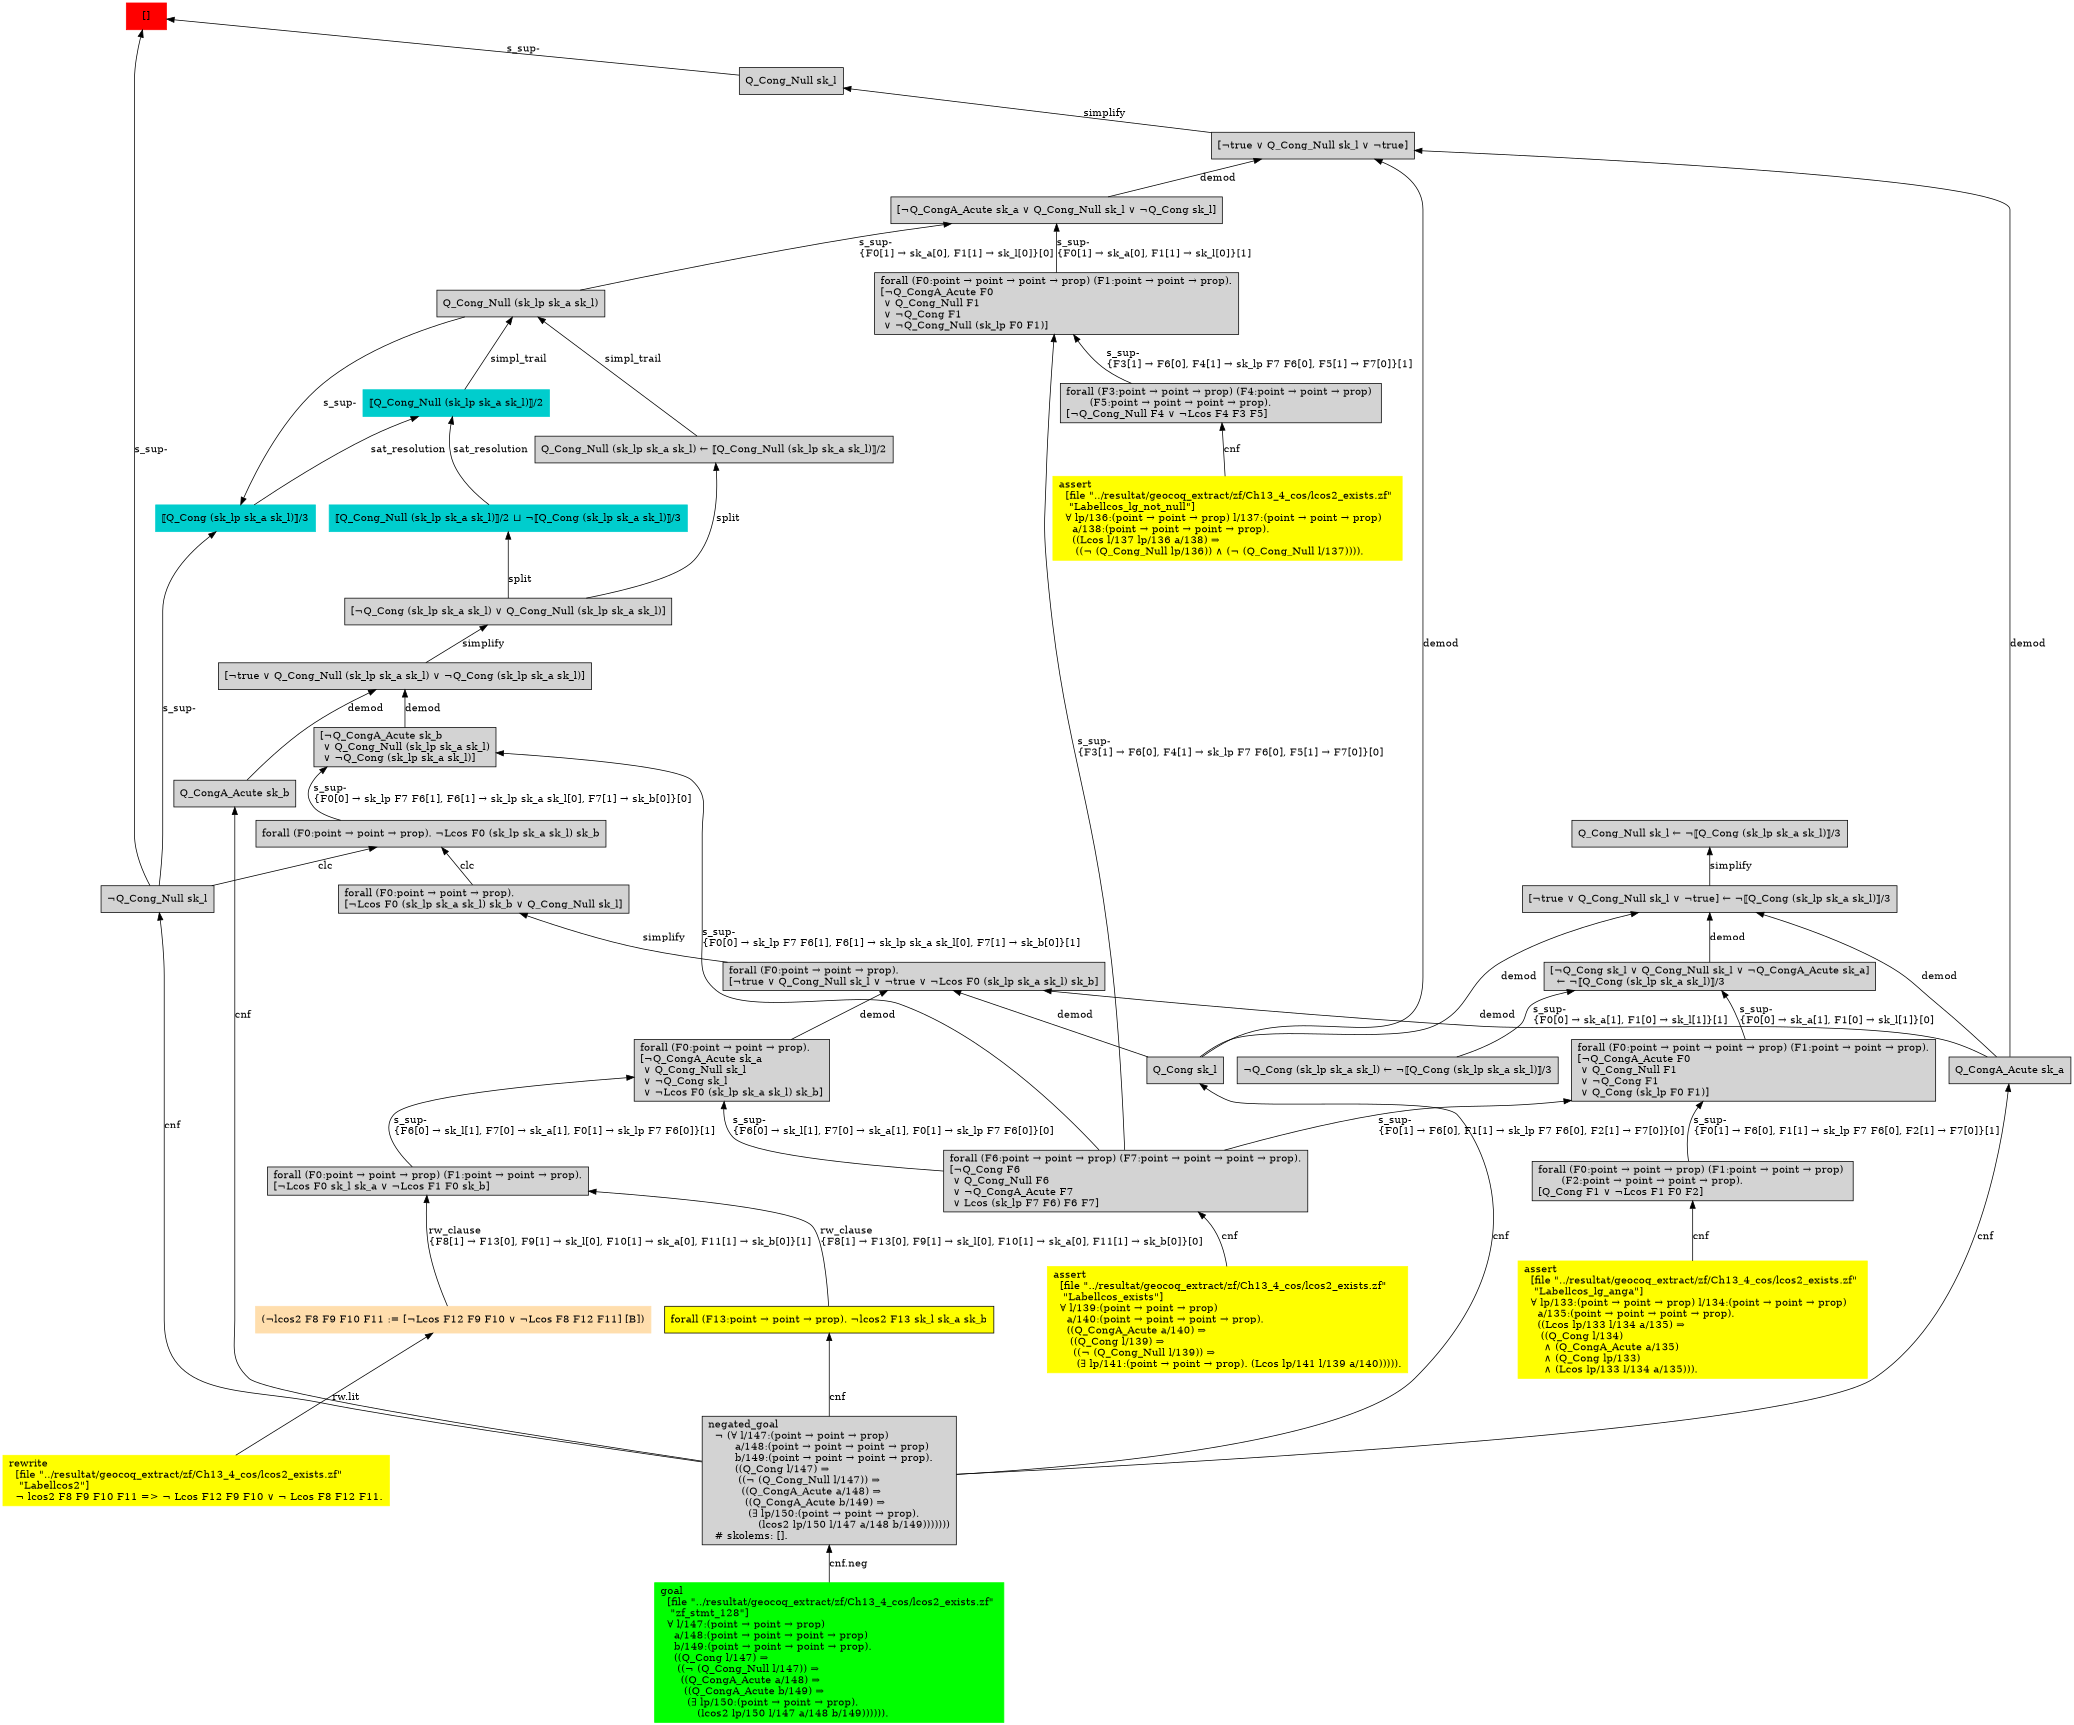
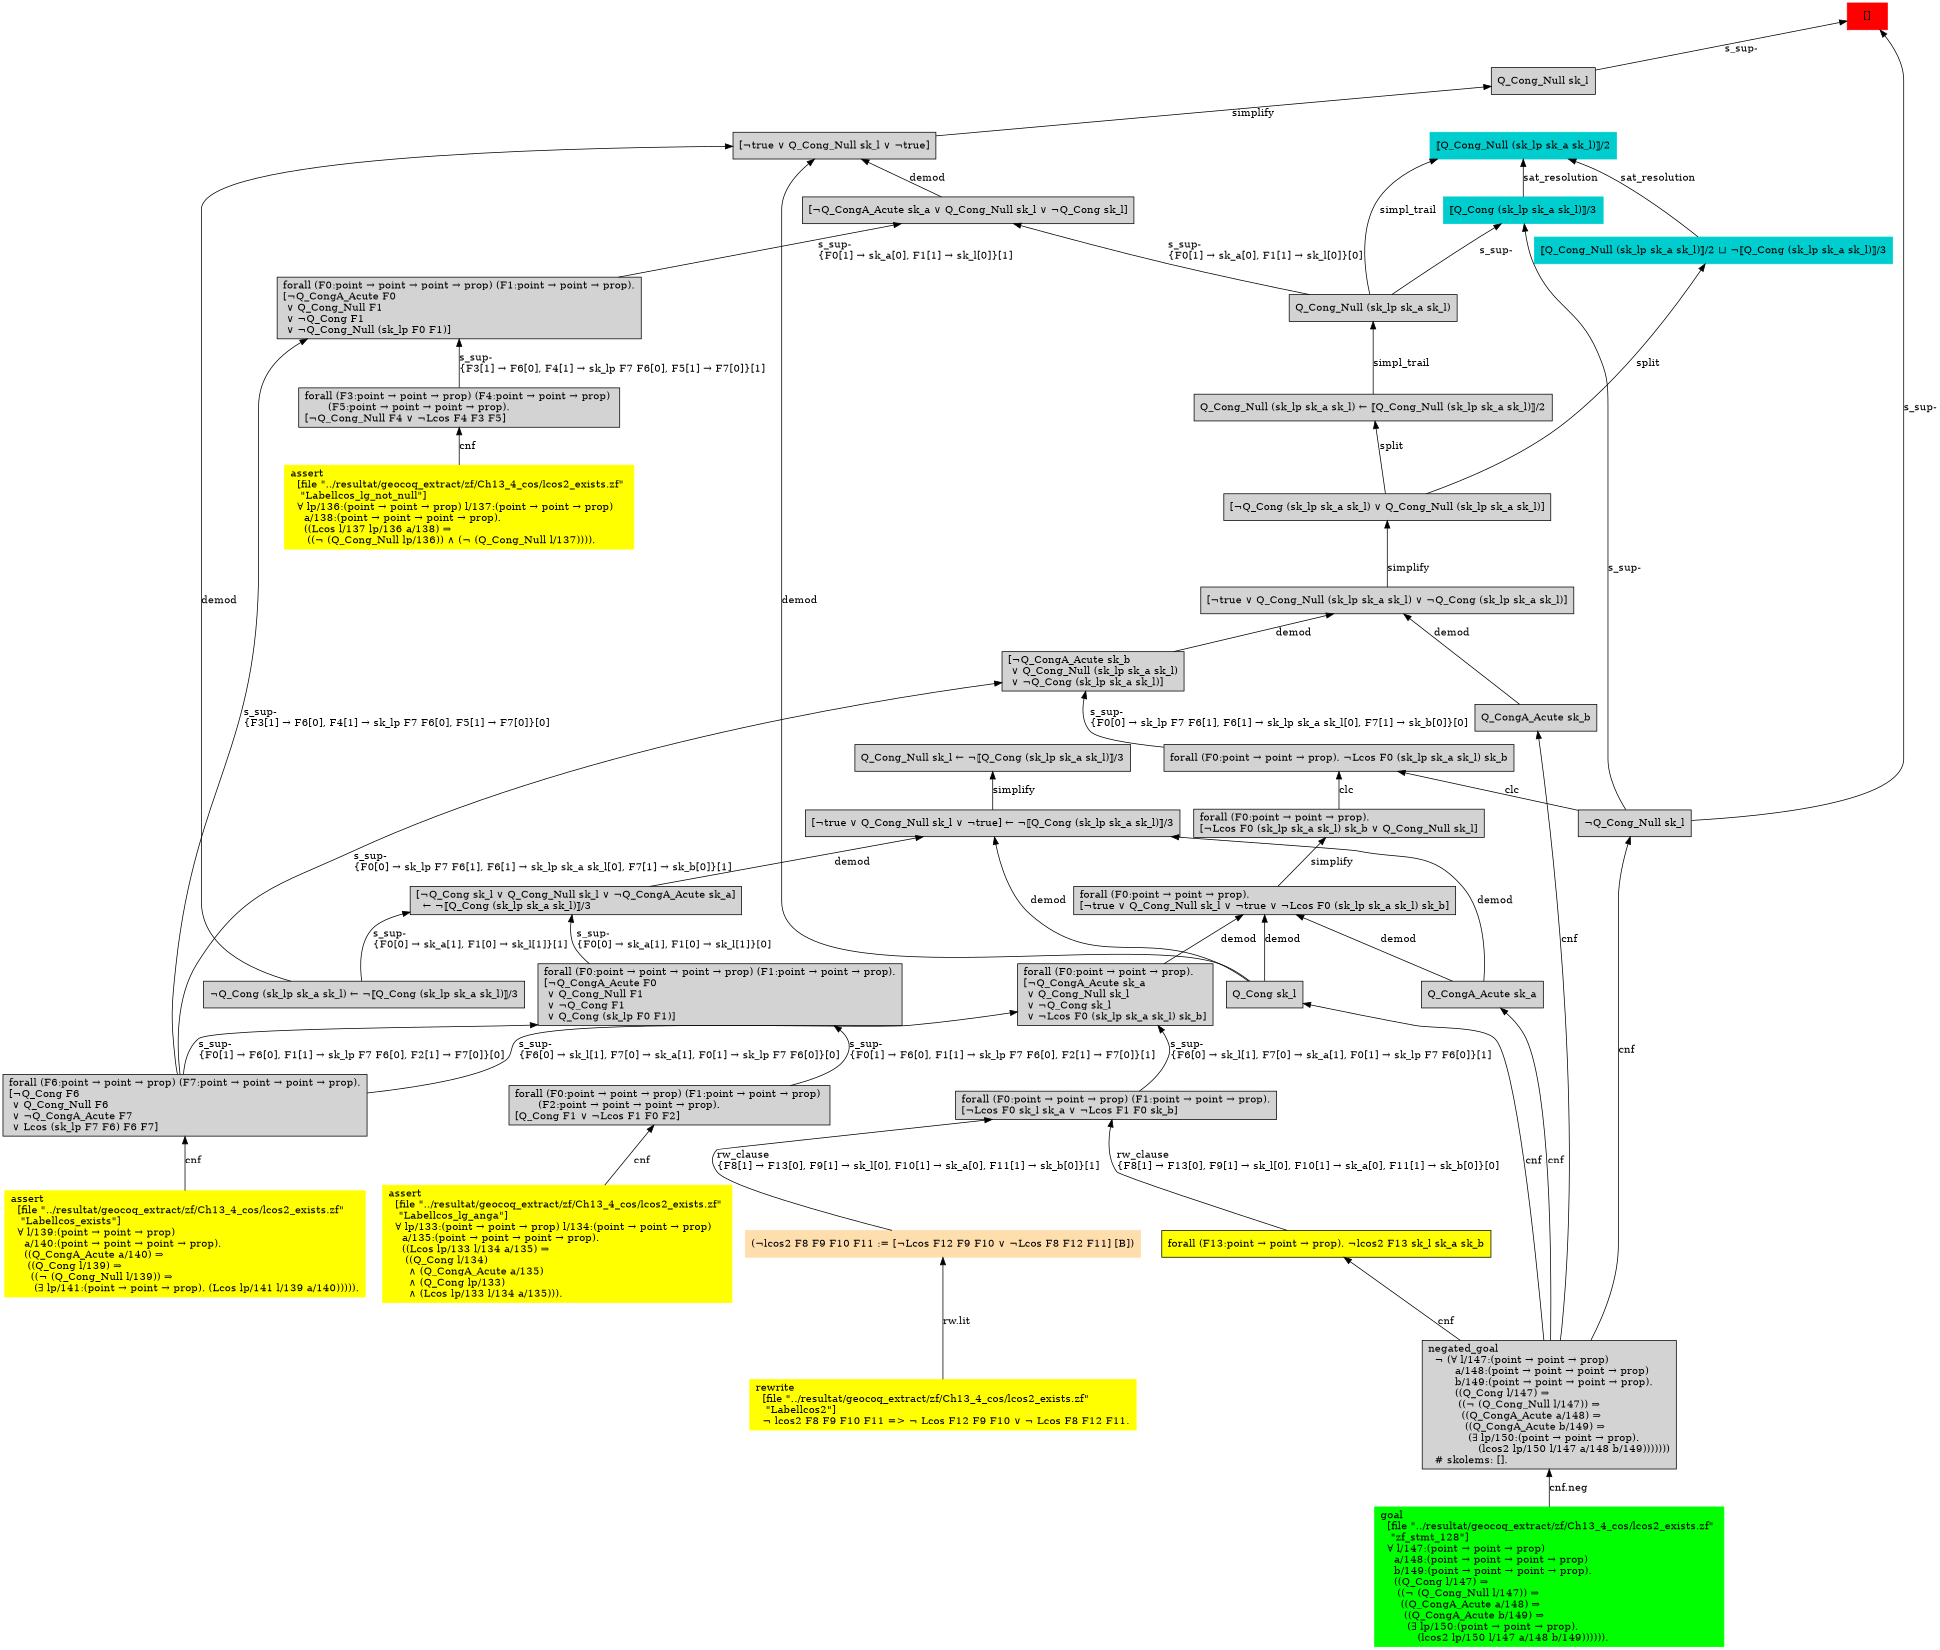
(2010, 336) -> (201, 352)
(486, 357) -> (1371, 214)
